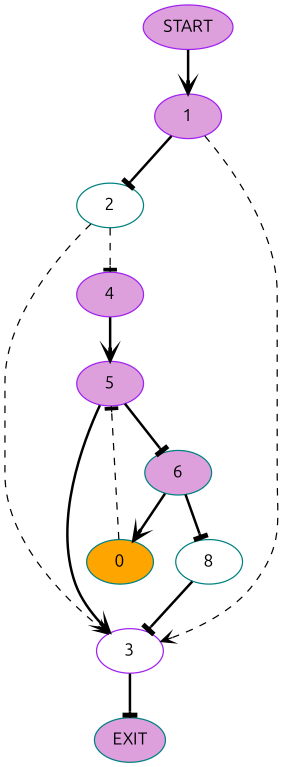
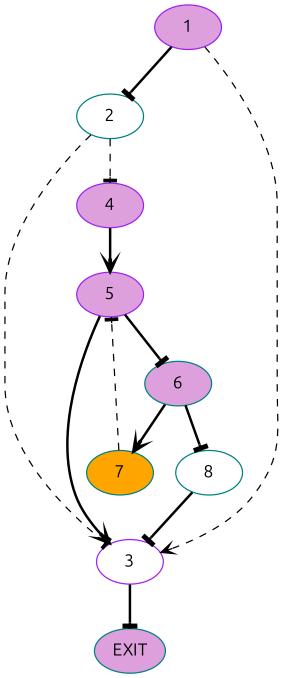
(188, 27) -> none
(5, 428) -> (5, 342)
(120, 562) -> (120, 473)
